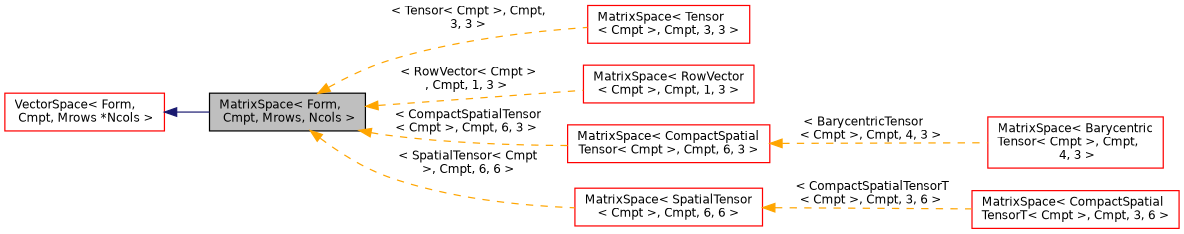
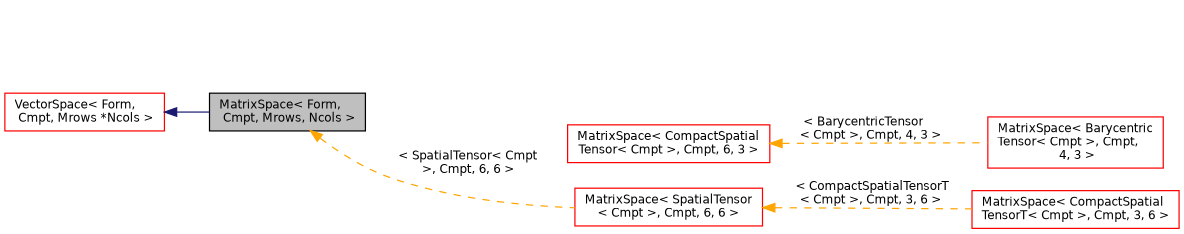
(669, 24) -> none
(669, 84) -> none
(469, 143) -> none
